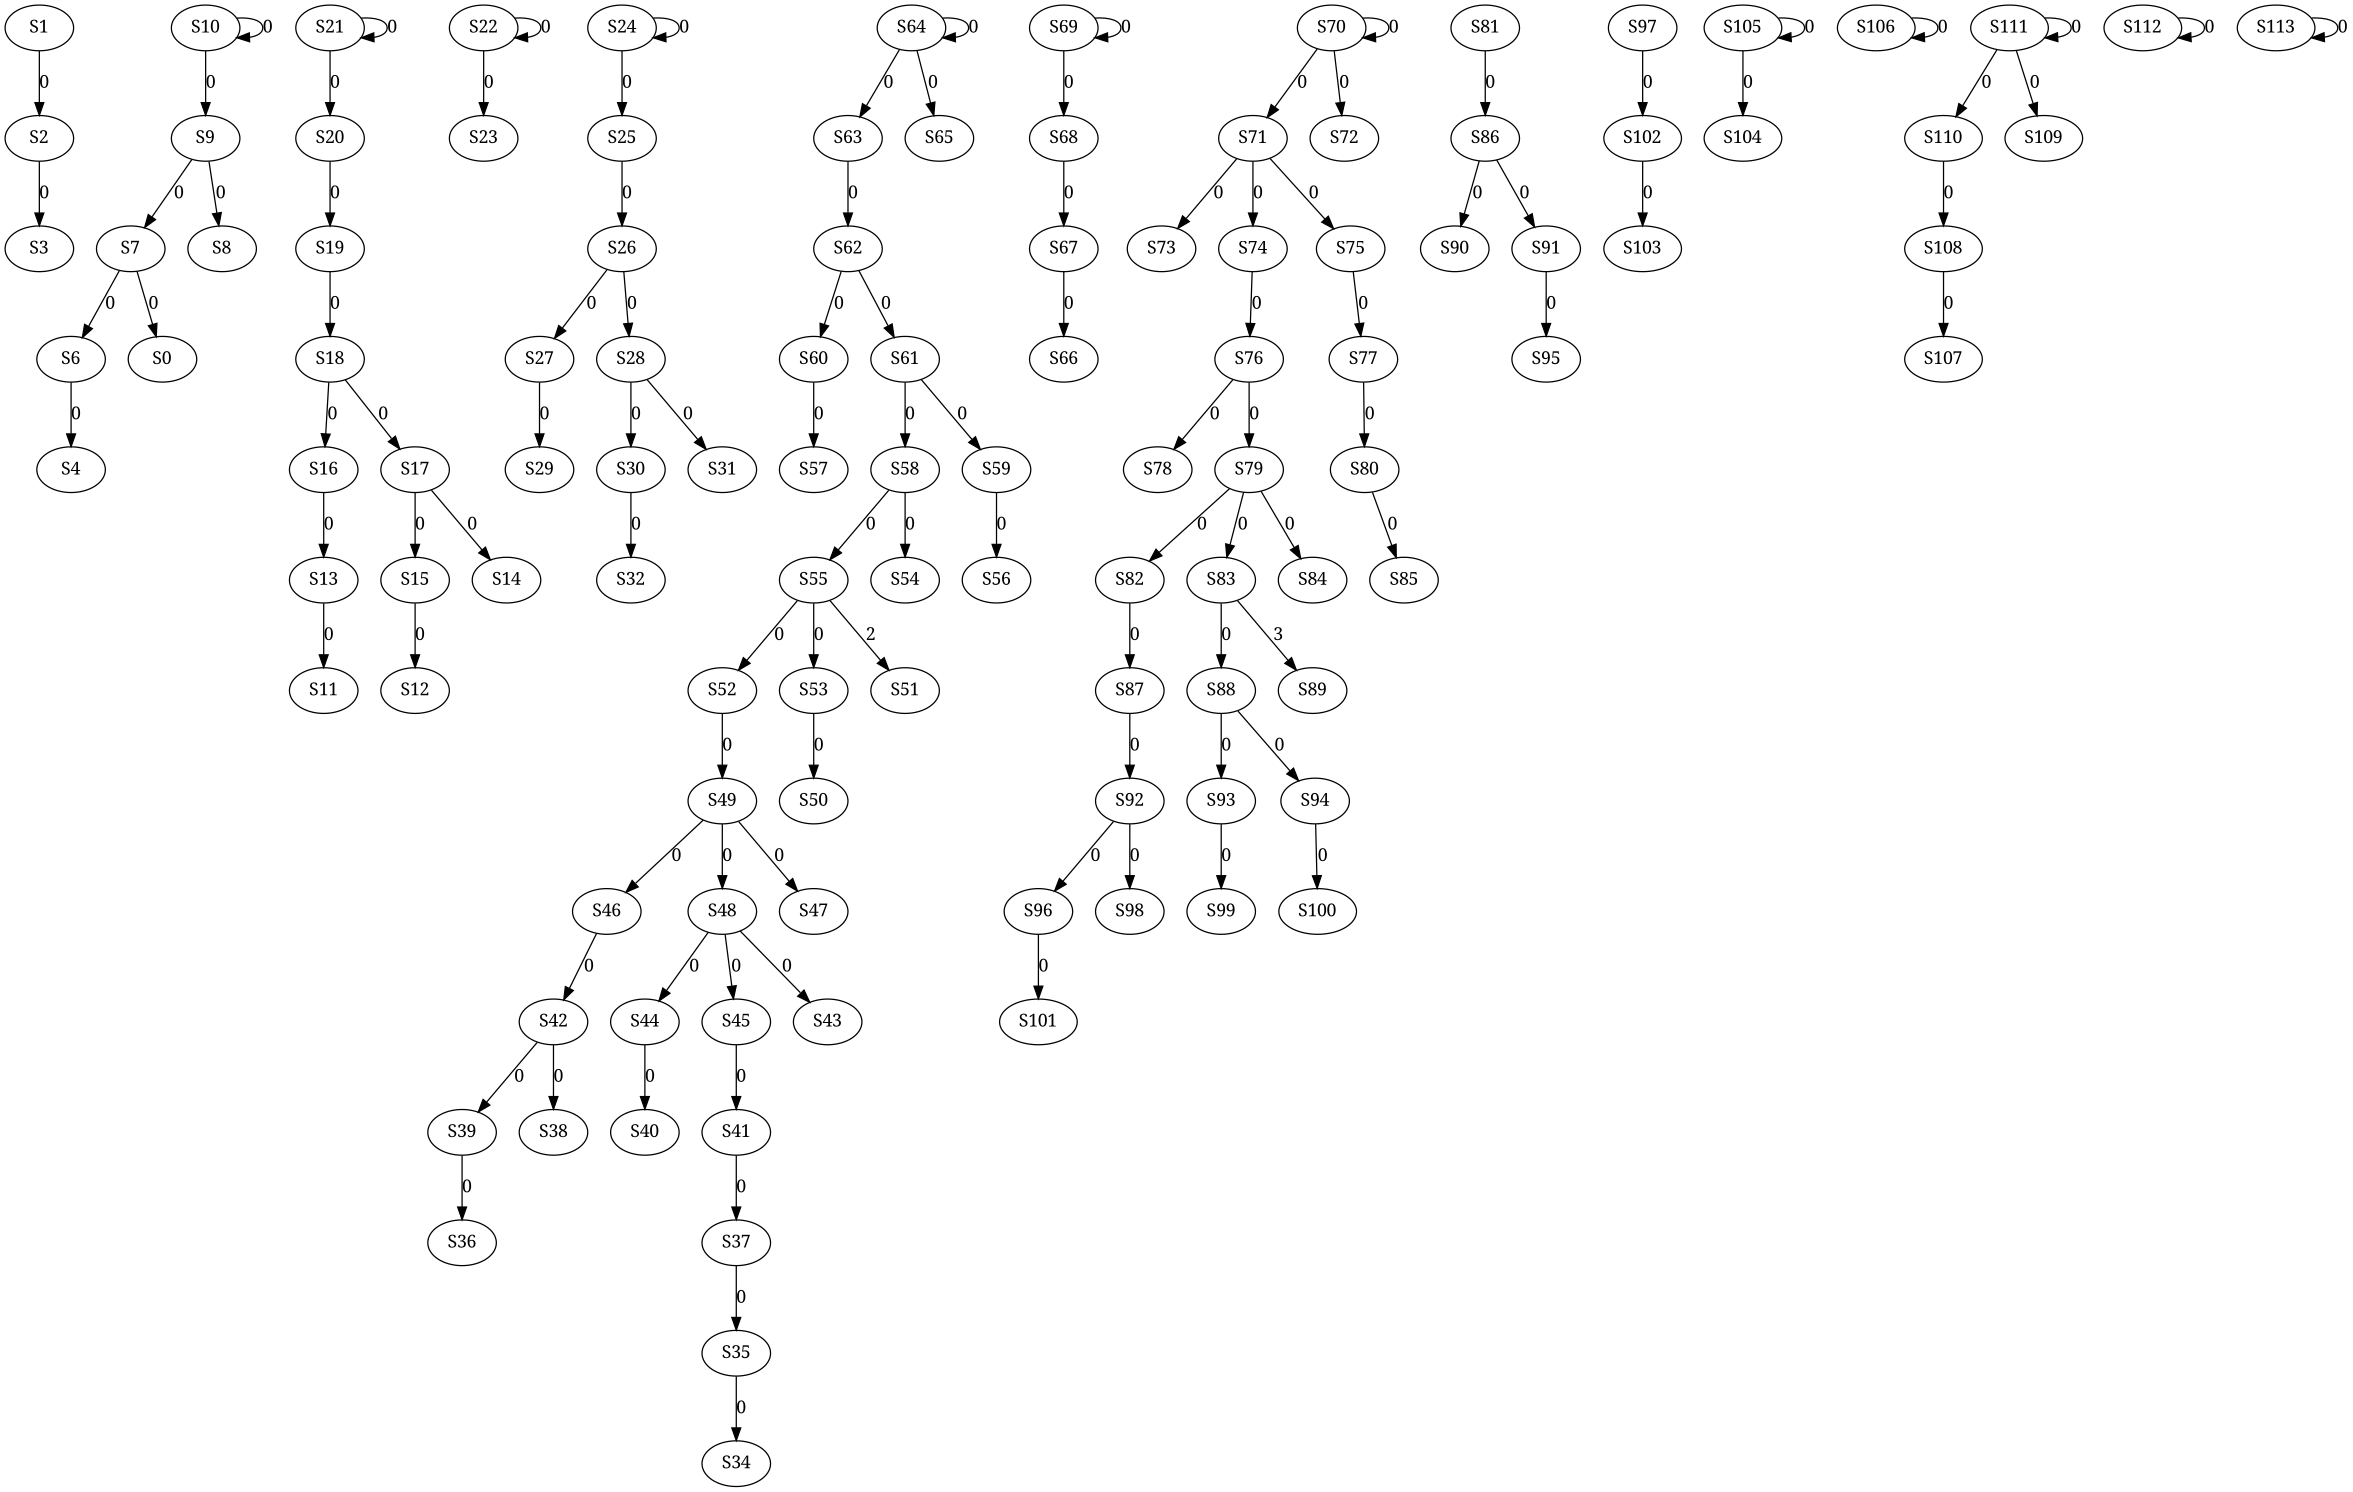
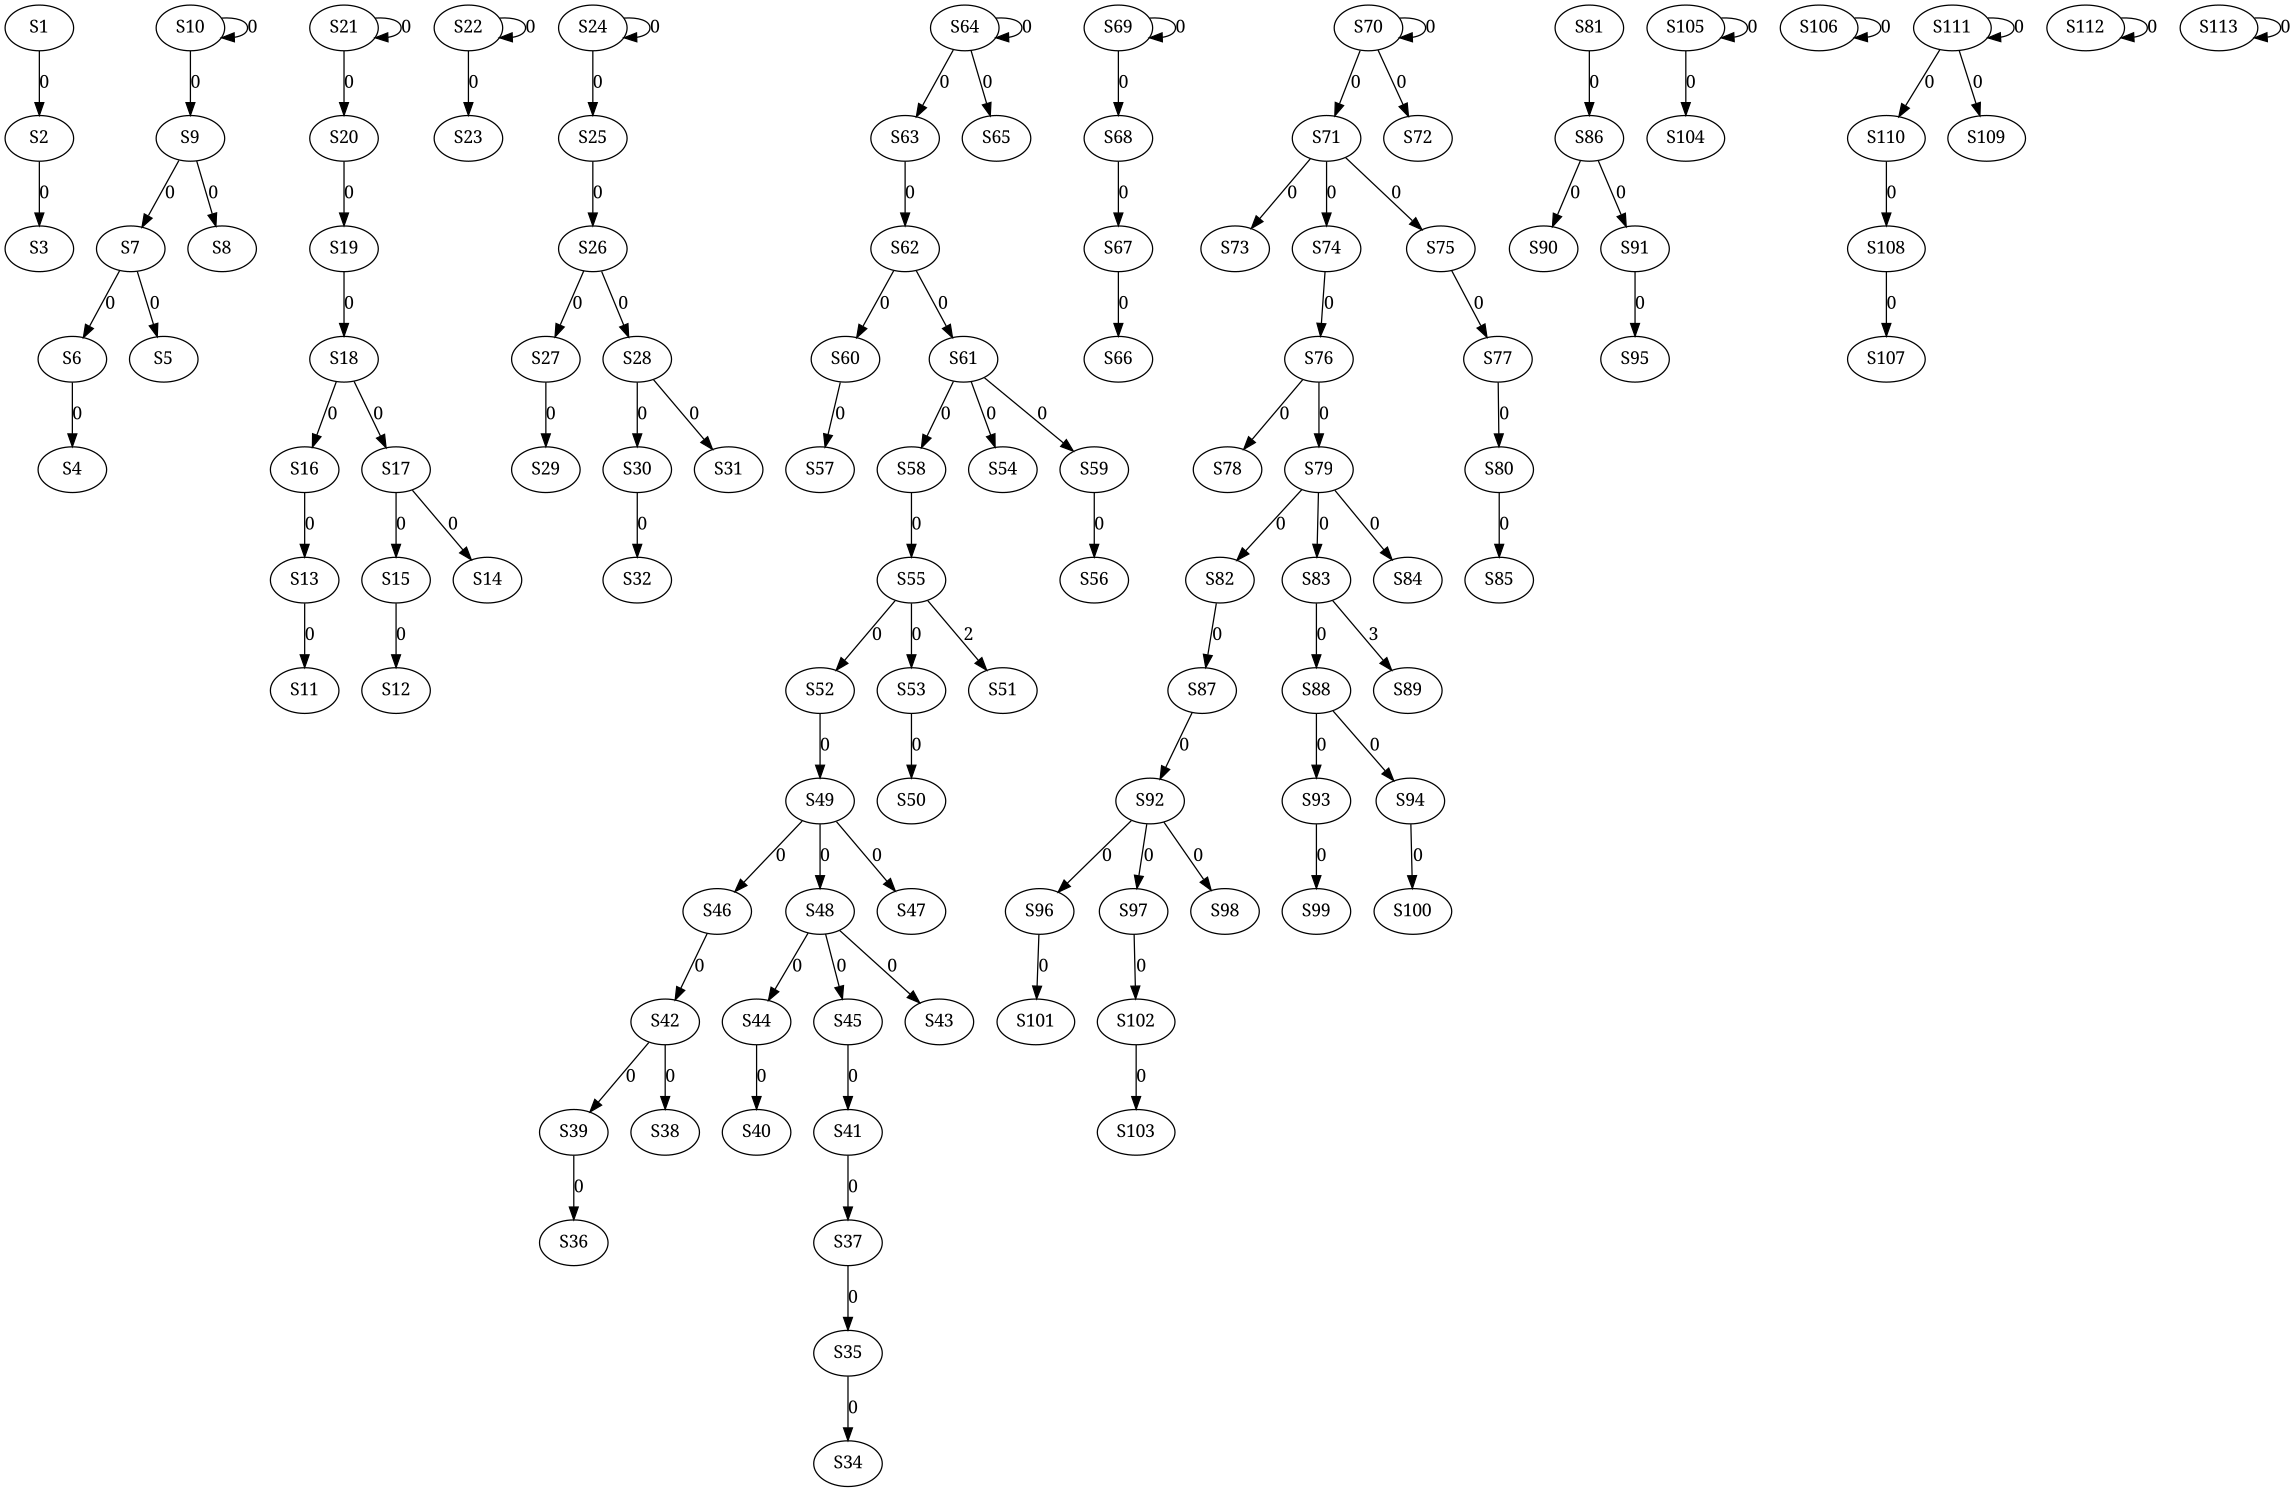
(162, 359) -> (164, 359)
(905, 519) -> (981, 409)
none -> (1143, 850)
